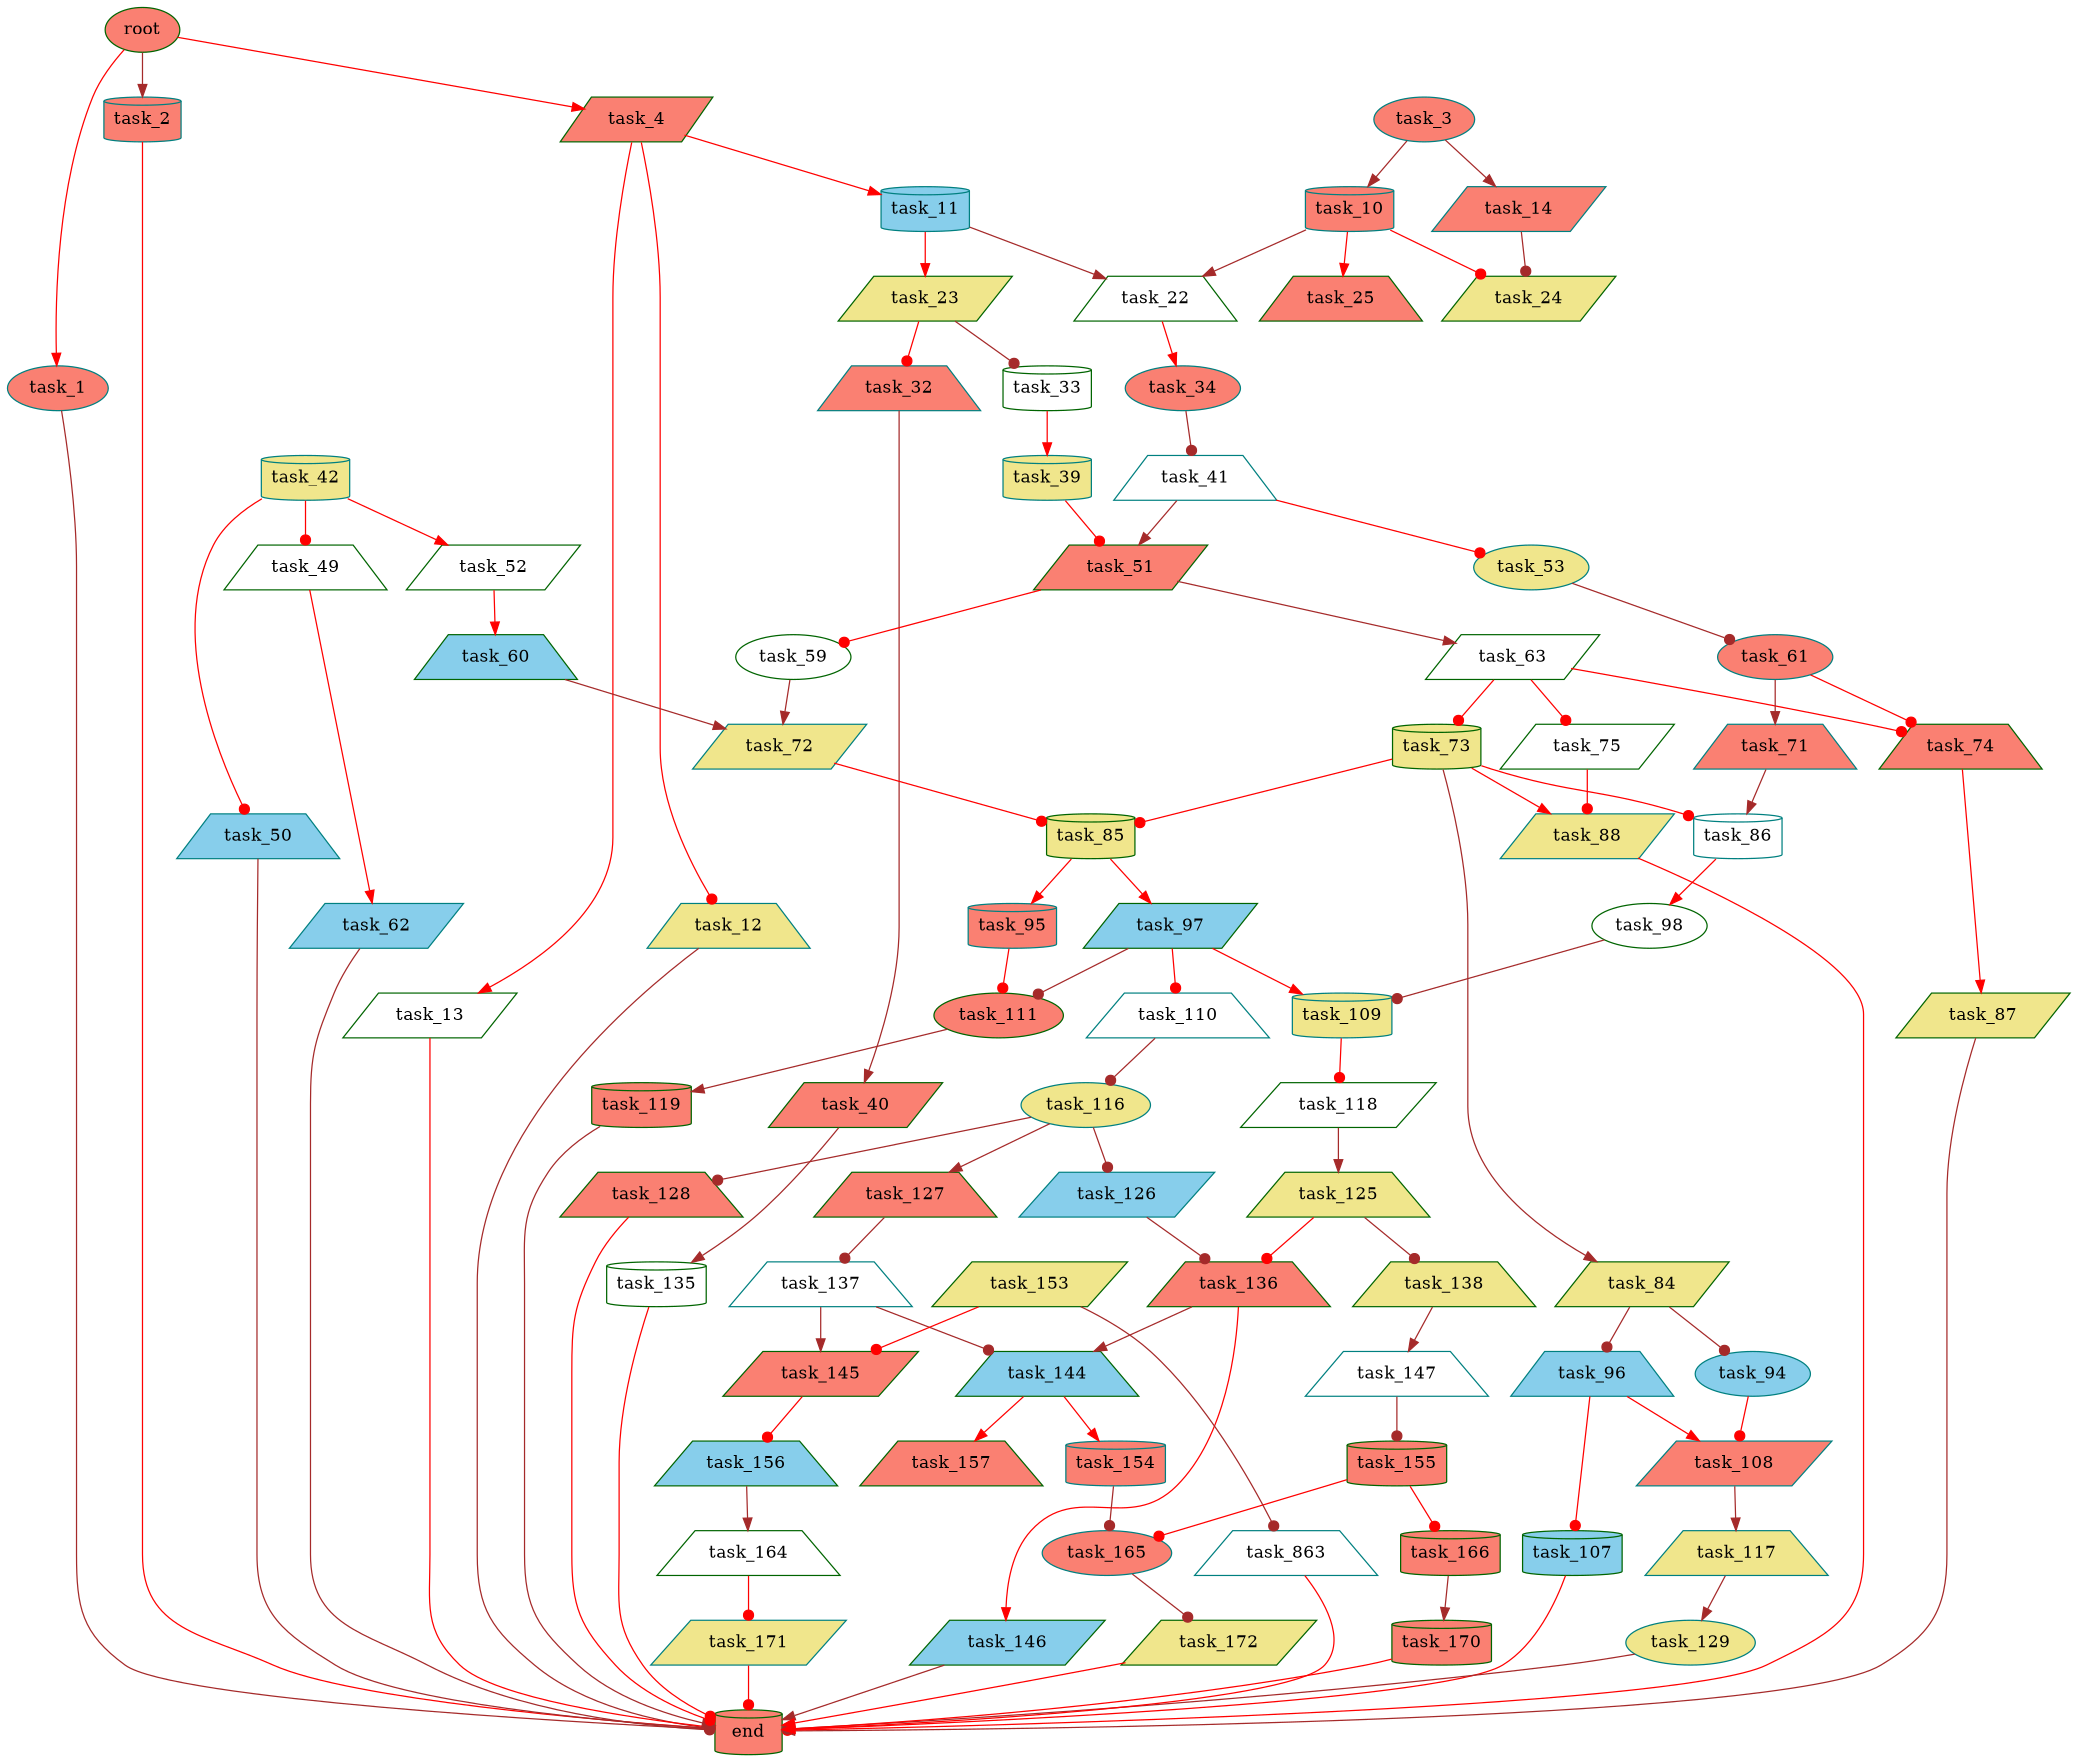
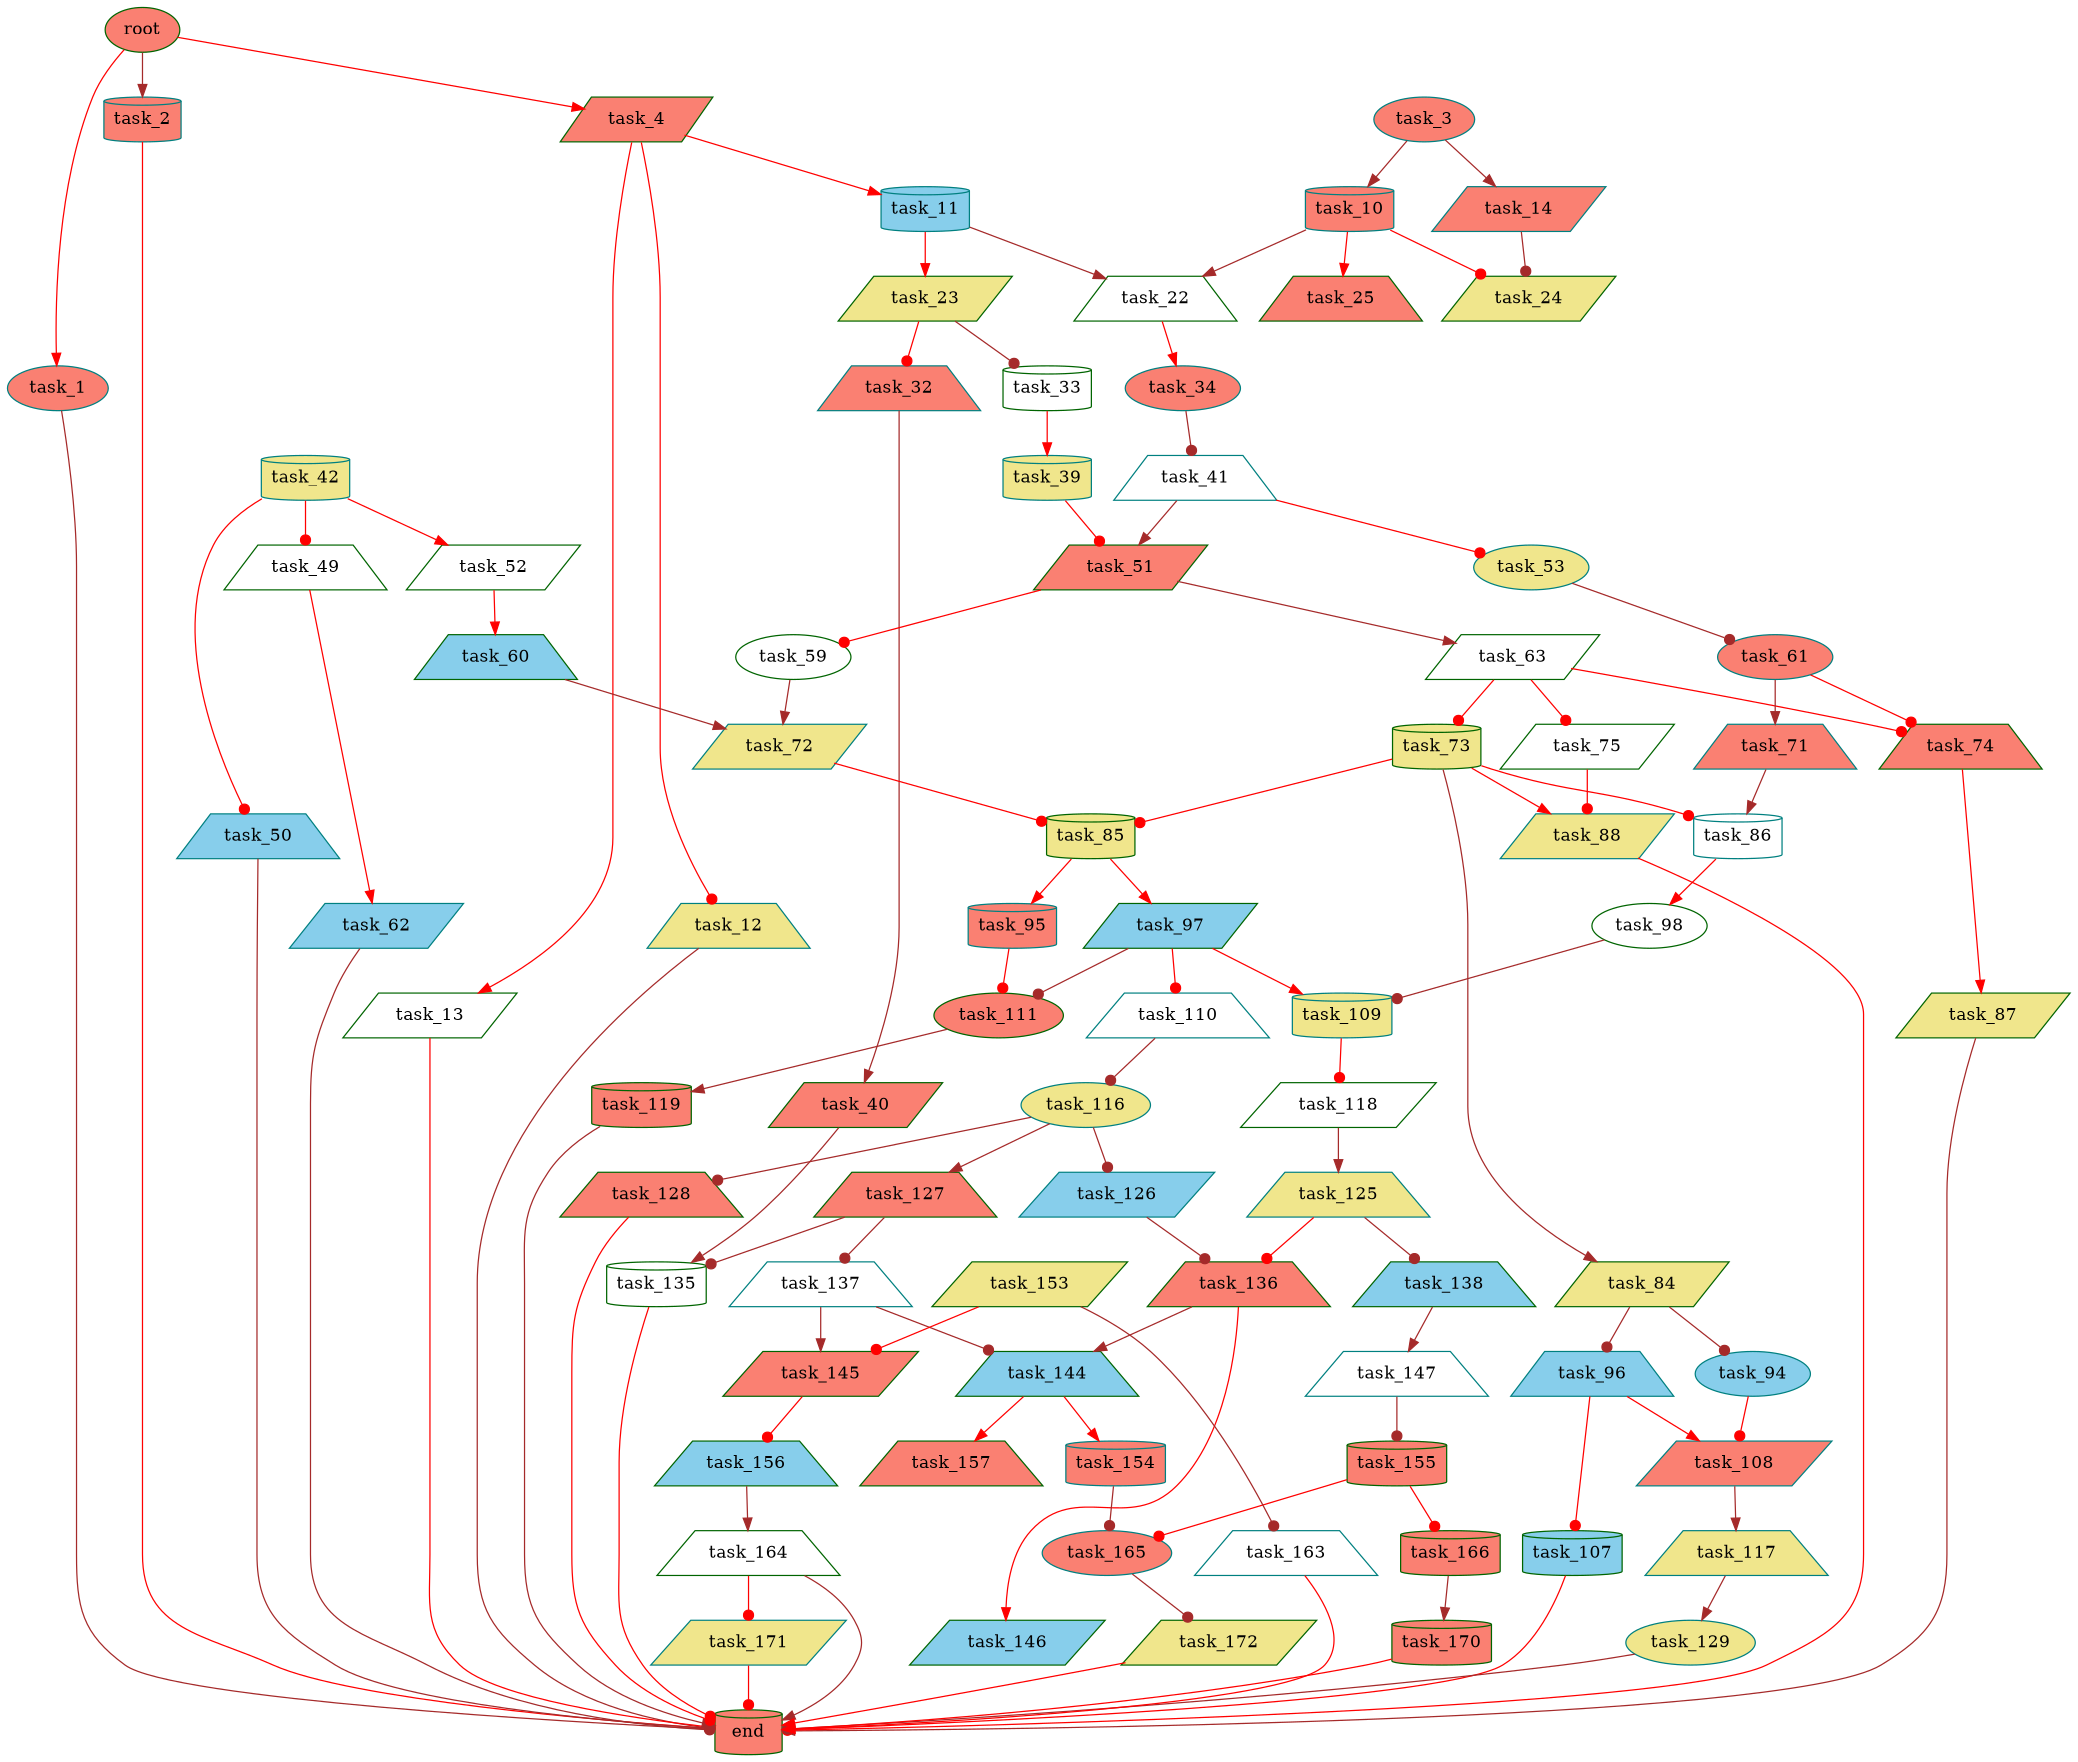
(1338, 1195) -> (1338, 1195)
none -> (780, 1240)
(1444, 1284) -> (1444, 1284)
(1286, 1553) -> (1286, 1553)
(870, 1690) -> (861, 1649)
